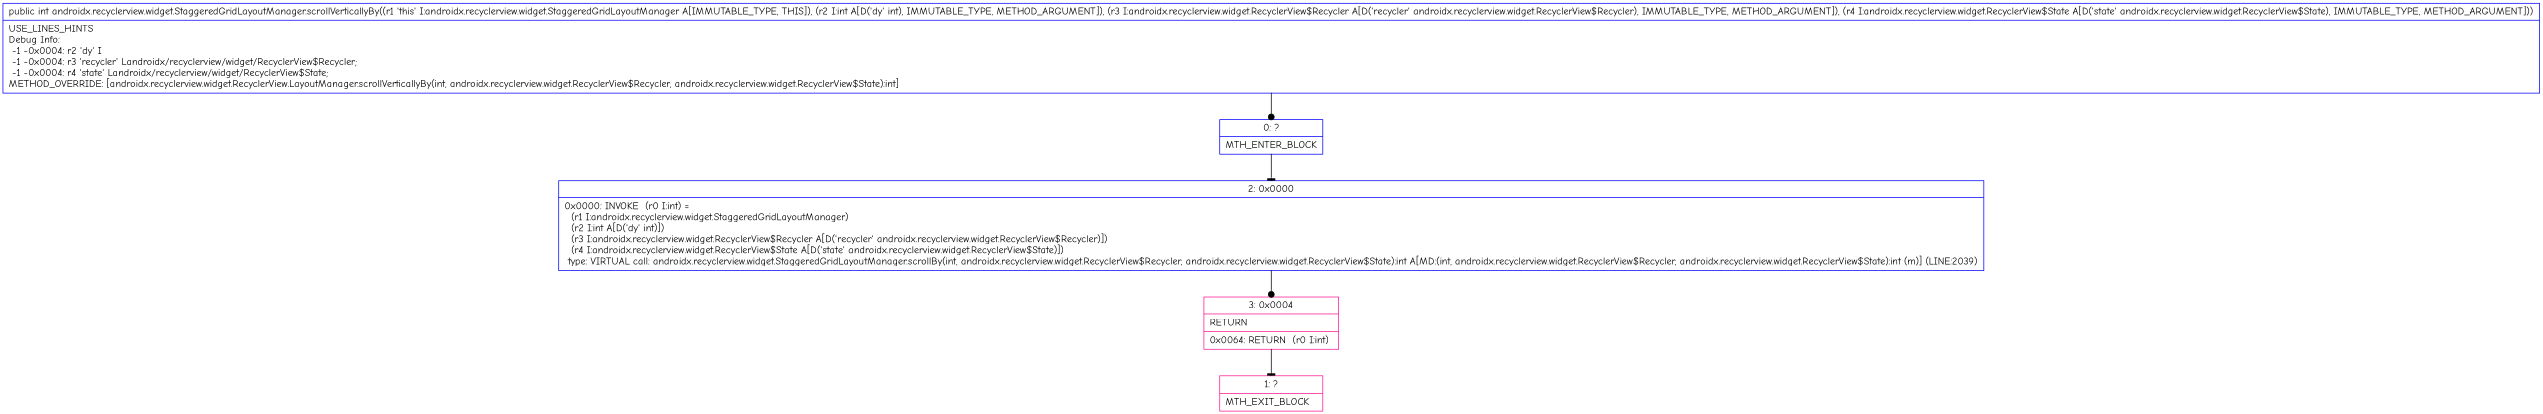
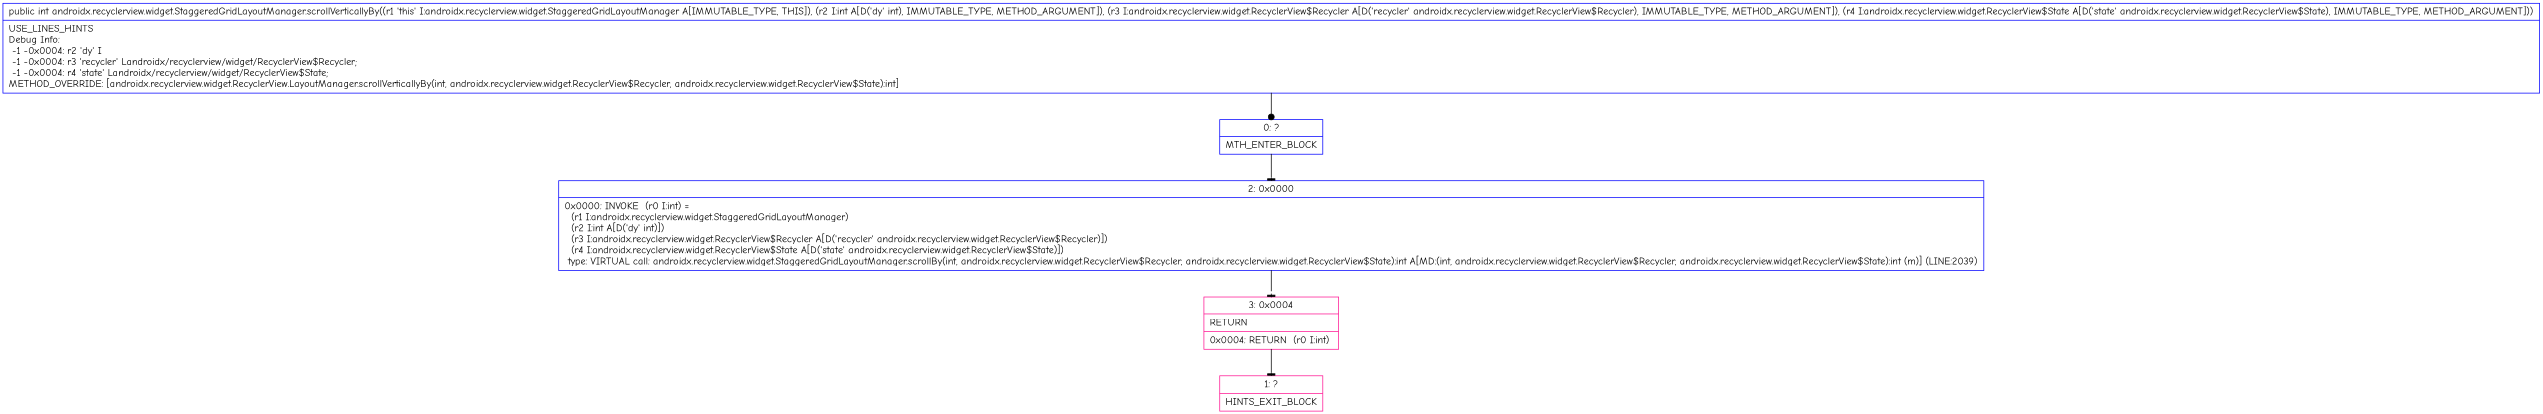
(1271, 281) -> (1271, 281)
(1271, 340) -> (1271, 340)
(1268, 402) -> (1271, 402)
